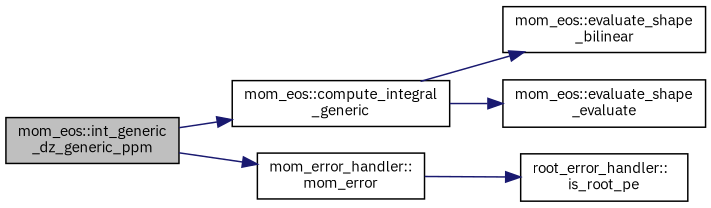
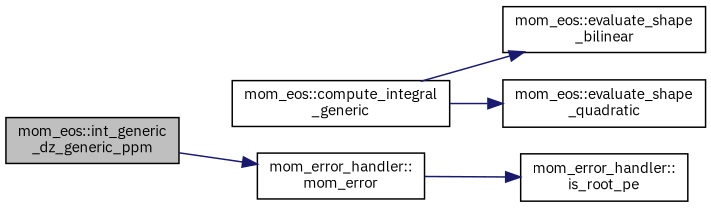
(604, 104) -> (604, 104)
(198, 125) -> none
(604, 178) -> (604, 178)
